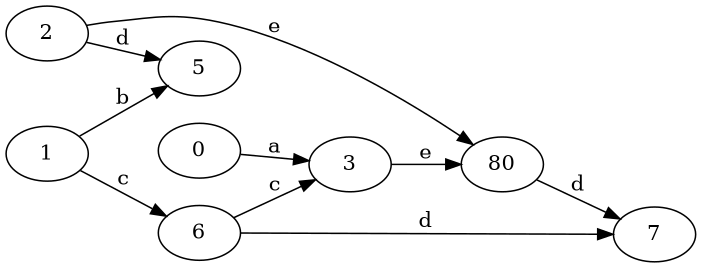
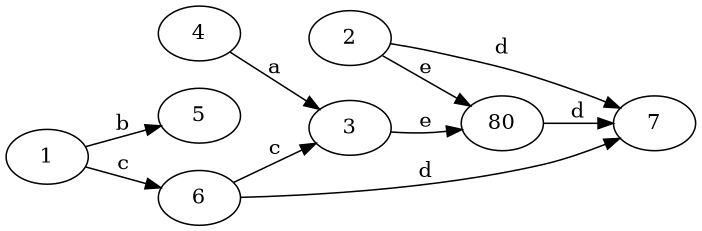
(116, 49) -> (500, 67)
(199, 151) -> (199, 33)
